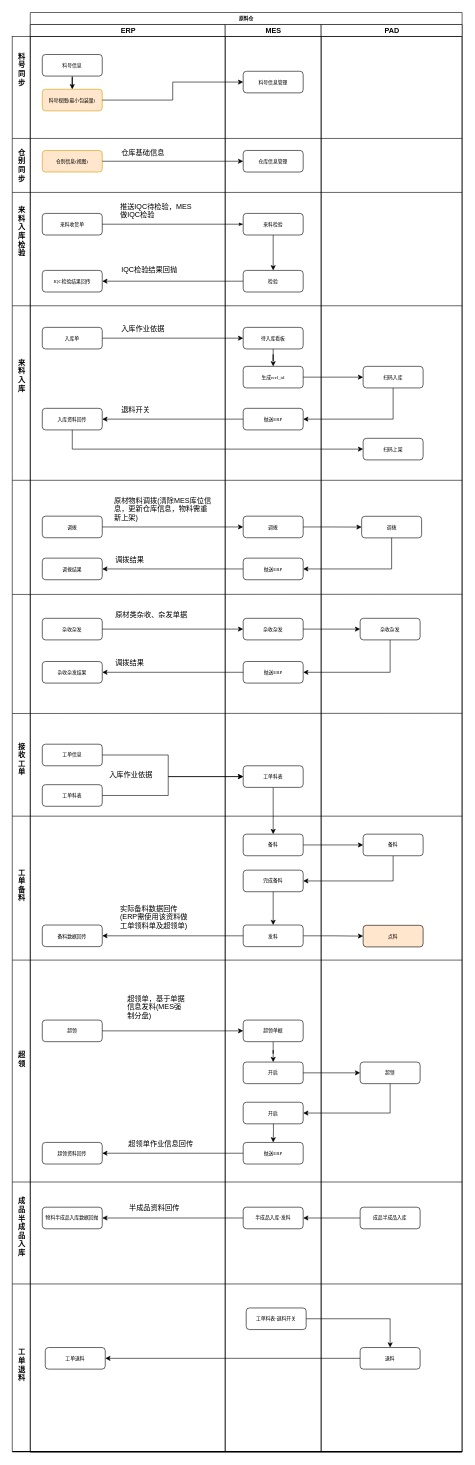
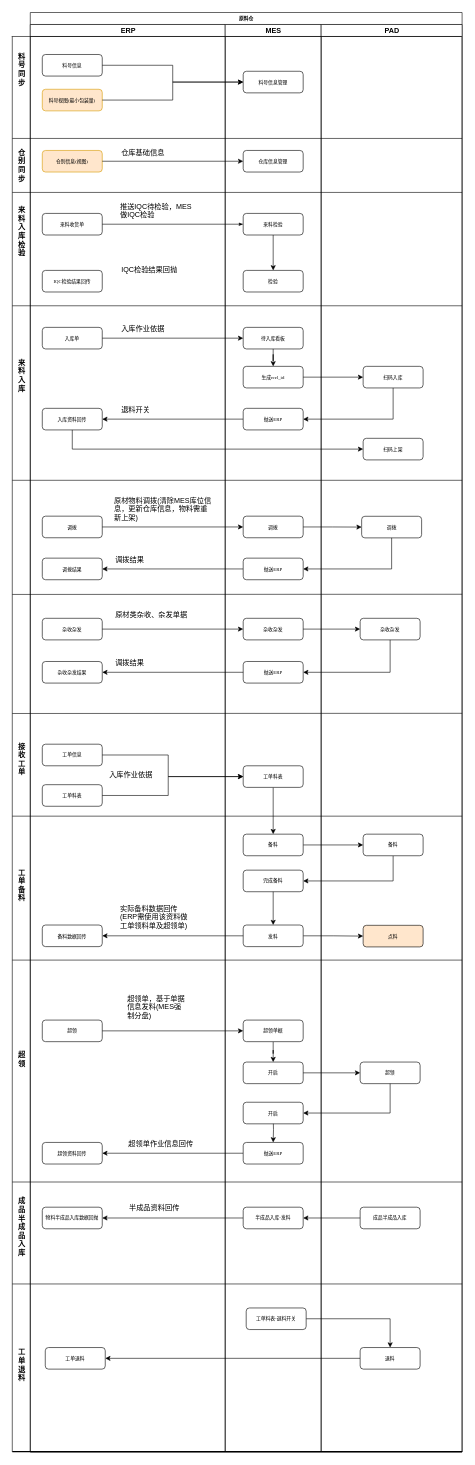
(72, 85) -> (144, 65)
(107, 281) -> none
